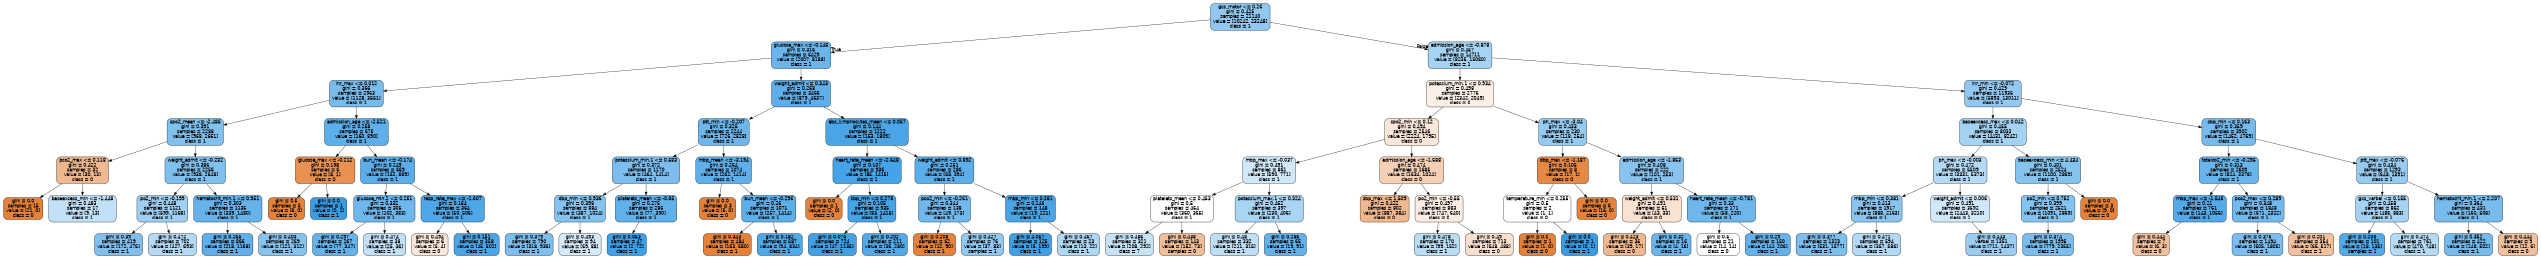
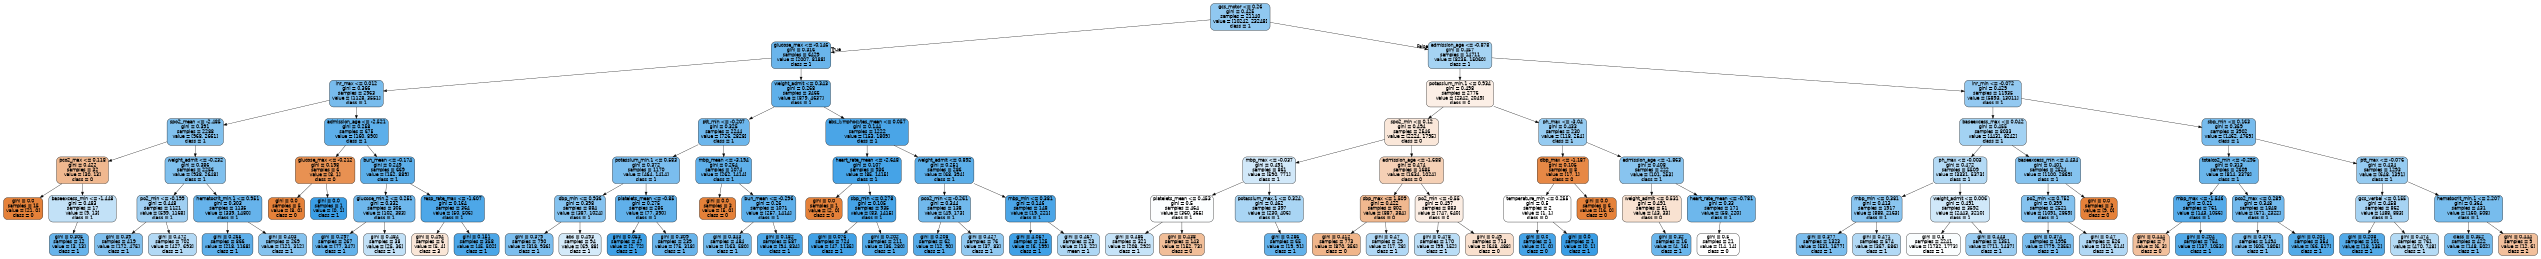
(286, 209) -> (286, 209)
none -> (69, 245)
(385, 245) -> (385, 245)
(430, 245) -> (430, 245)
(580, 245) -> (580, 245)
none -> (675, 245)
(727, 245) -> (727, 245)
(934, 245) -> (934, 245)
(982, 245) -> (982, 245)
(1078, 245) -> (1078, 245)
(1129, 245) -> (1129, 245)
(1182, 245) -> (1182, 245)
(1234, 245) -> none
none -> (1336, 245)
none -> (1387, 245)
(1537, 245) -> (1537, 245)
(1625, 245) -> none
(1768, 245) -> none
(1877, 245) -> (1877, 245)
none -> (1933, 245)
(1991, 245) -> (1991, 245)
none -> (2103, 245)
none -> (2201, 245)
(2311, 245) -> (2311, 245)
(2362, 245) -> (2362, 245)
(2469, 245) -> (2469, 245)
(2518, 245) -> (2518, 245)
